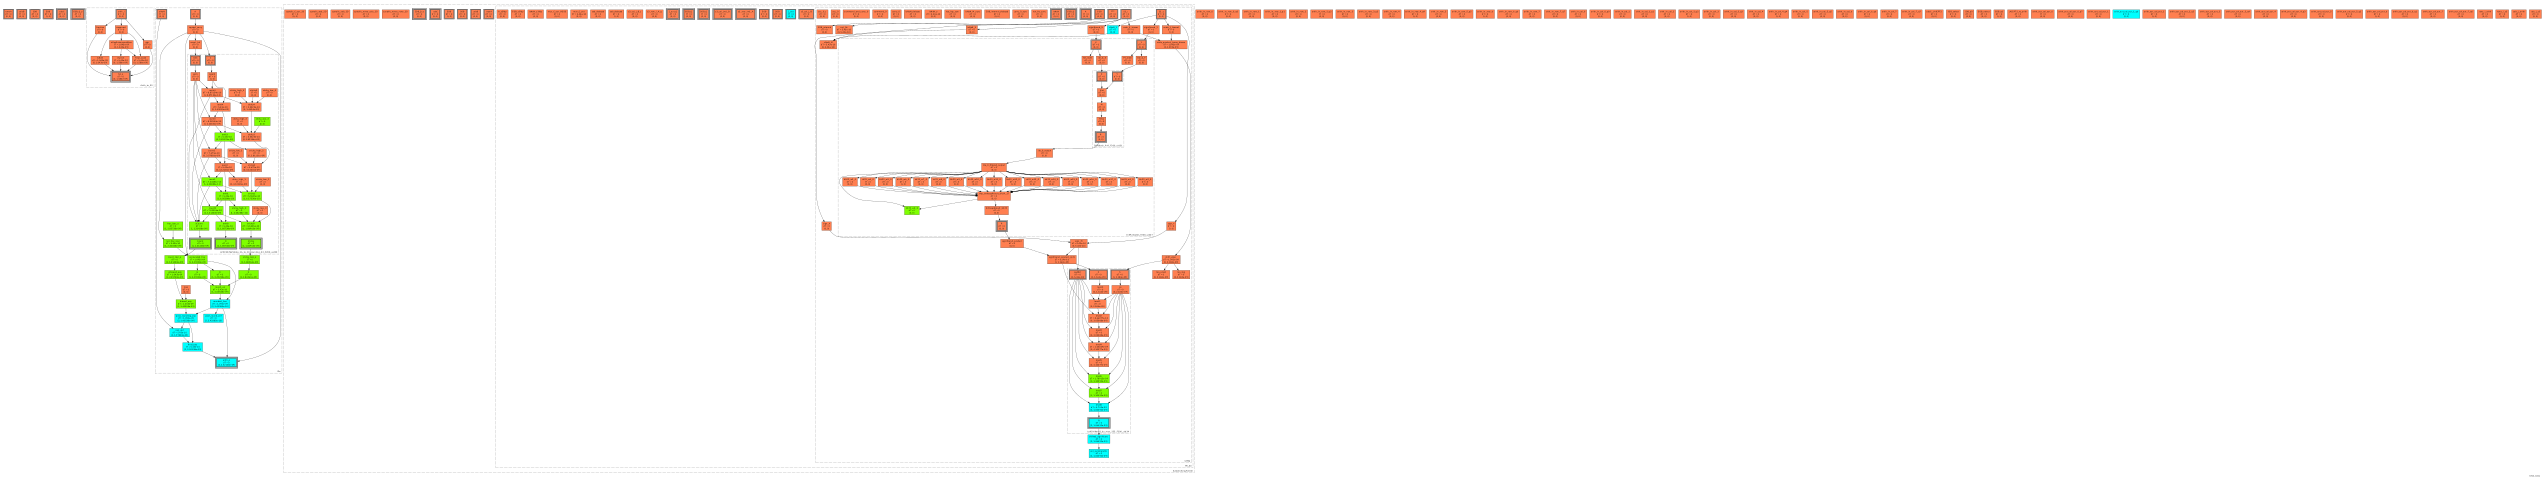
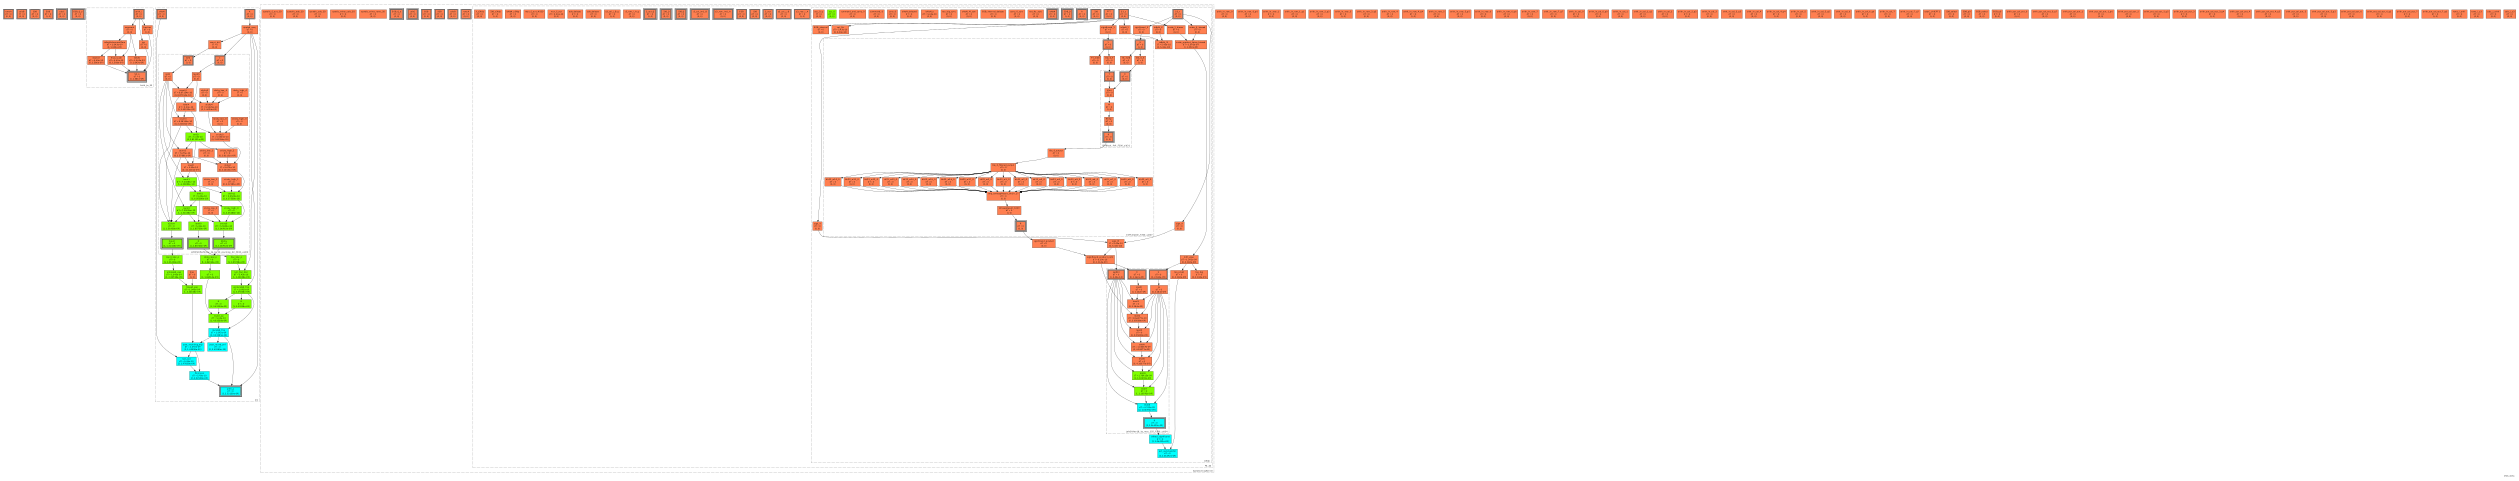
(791, 14) -> (768, 14)
none -> (802, 14)
(836, 14) -> (832, 14)
(1298, 14) -> none
(2018, 14) -> none
(2126, 14) -> (2101, 14)
(1113, 30) -> (1125, 30)
(262, 121) -> (220, 121)
(231, 174) -> none
(949, 204) -> (994, 188)
(912, 210) -> (986, 182)
none -> (215, 255)
none -> (1175, 364)
